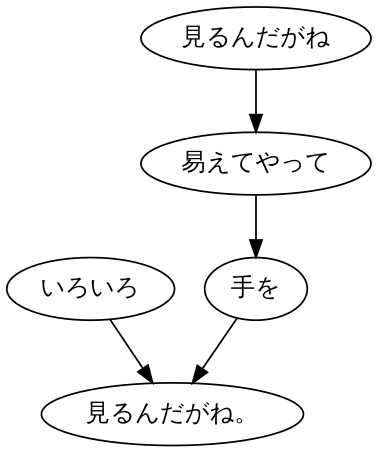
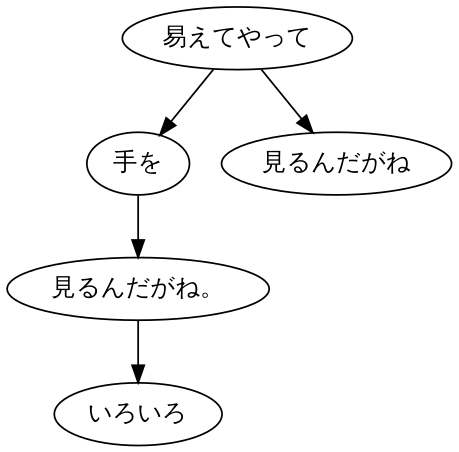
(256, 92) -> (281, 94)
(126, 344) -> (138, 343)
